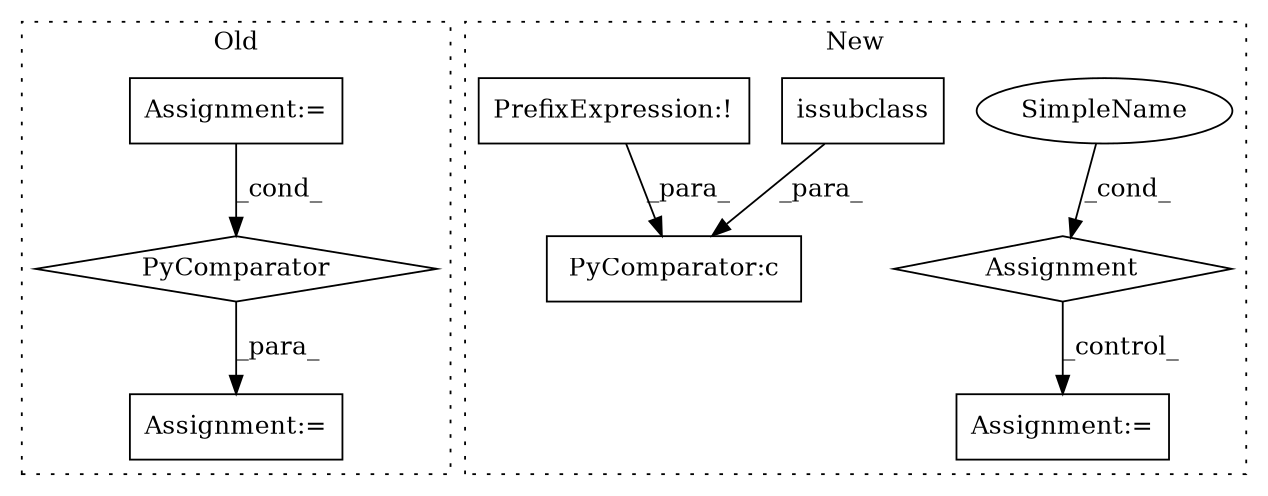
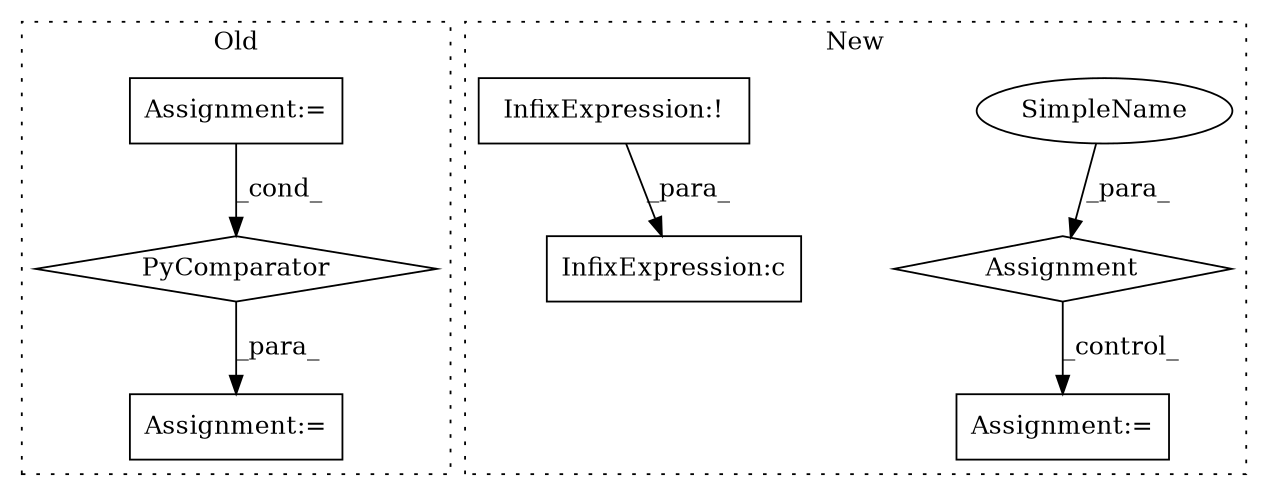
(614, 111) -> (614, 111)
(863, 111) -> none
(1128, 190) -> (1128, 190)
(674, 269) -> (674, 269)
